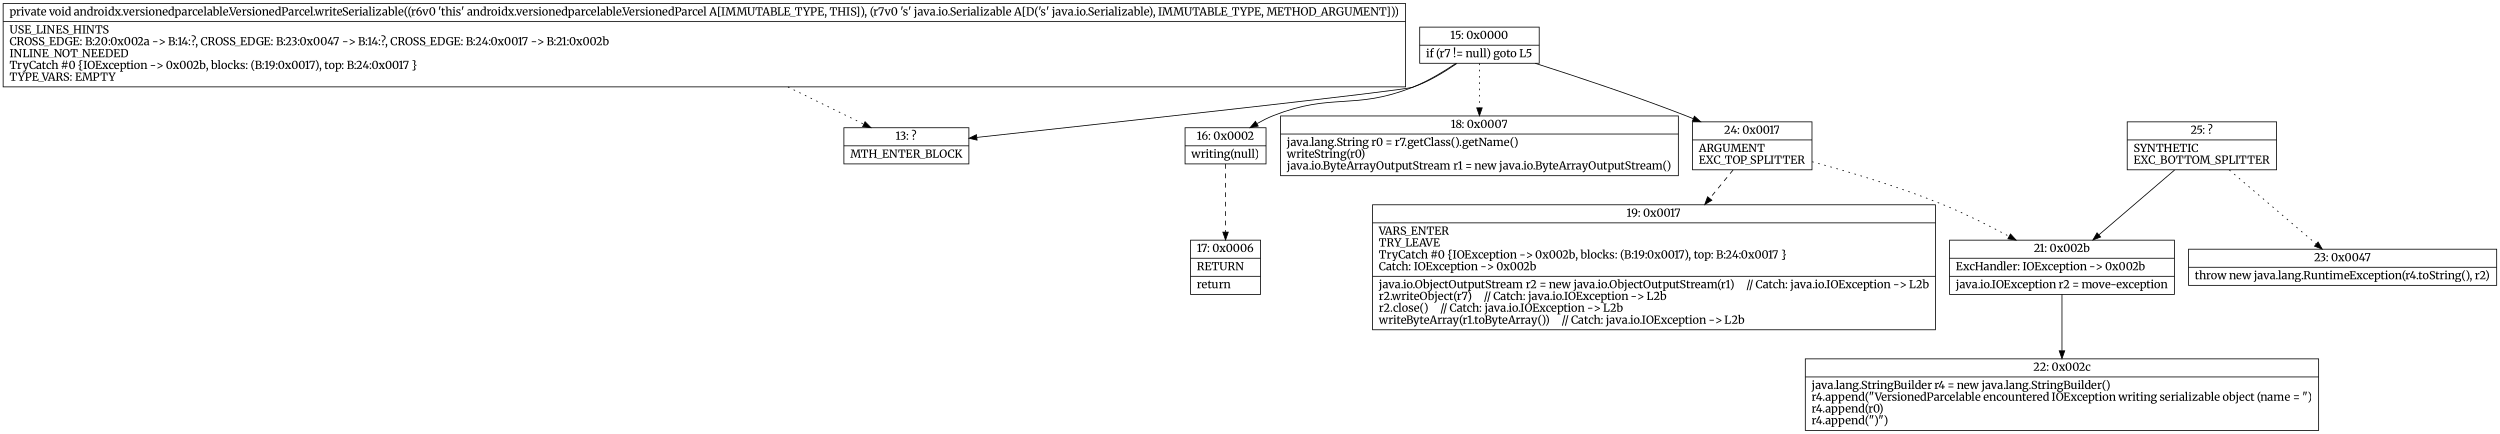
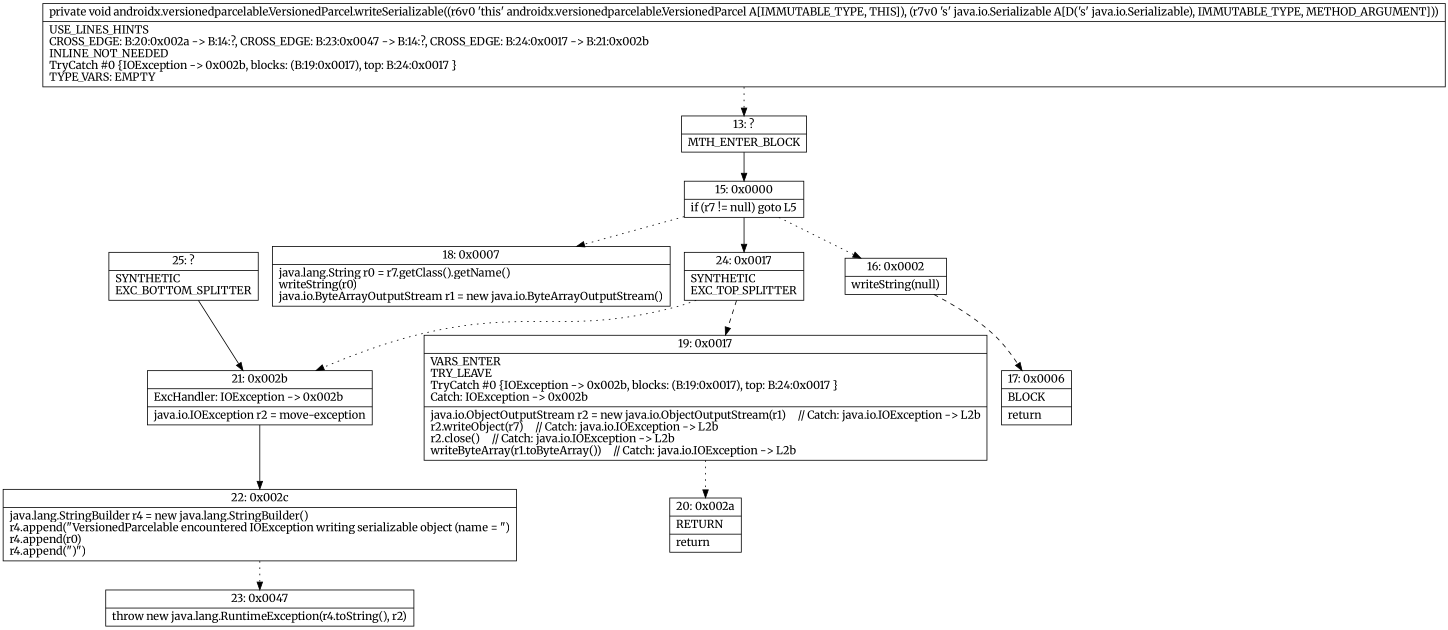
(1359, 100) -> (816, 236)
(1220, 111) -> (744, 163)
(1732, 149) -> (723, 279)
(1226, 154) -> (896, 285)
(2273, 207) -> (260, 572)
(1220, 267) -> (1027, 397)
none -> (706, 525)
